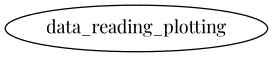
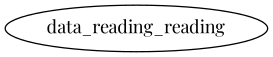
(136, 28) -> (136, 28)
